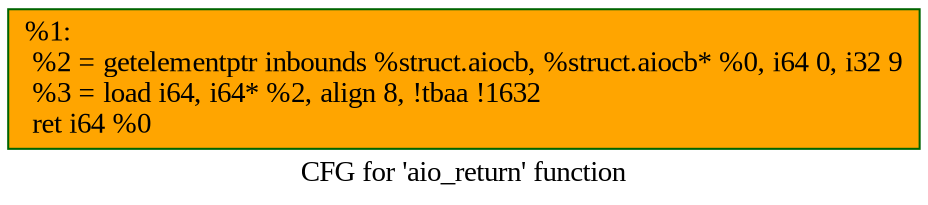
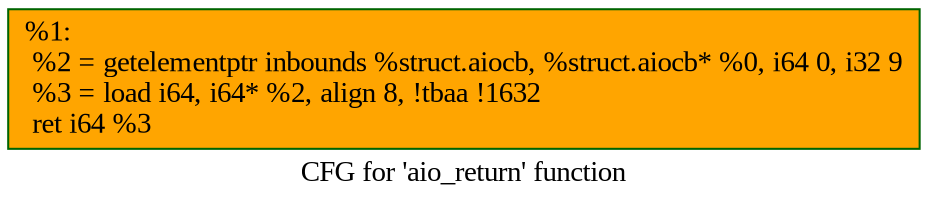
(88, 124) -> (88, 124)
